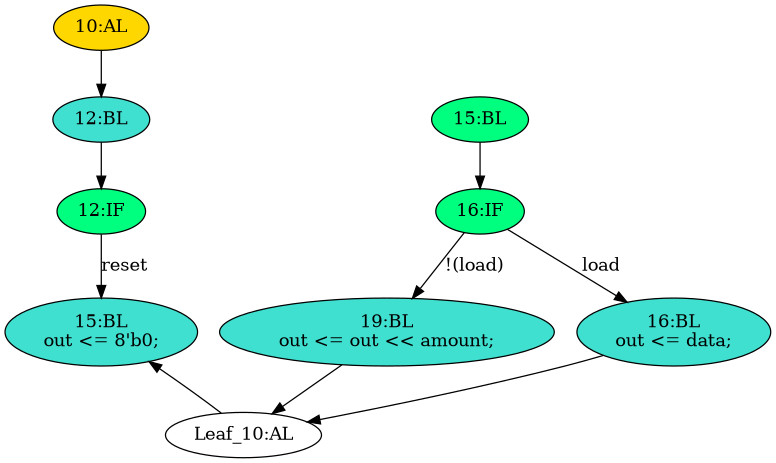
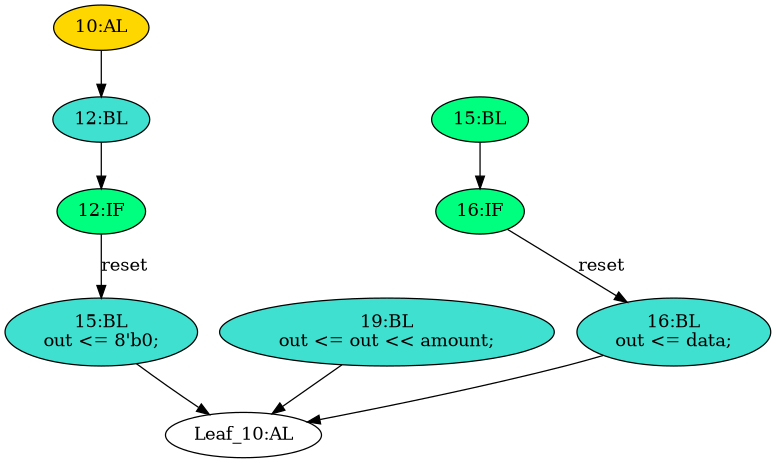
(442, 261) -> none
(601, 266) -> (601, 266)
(191, 390) -> (167, 386)
